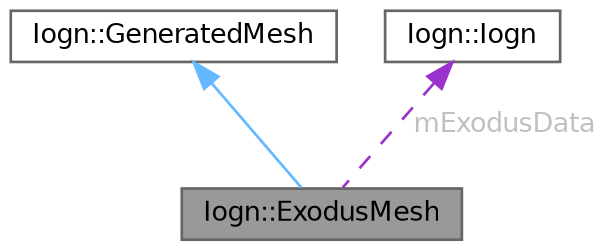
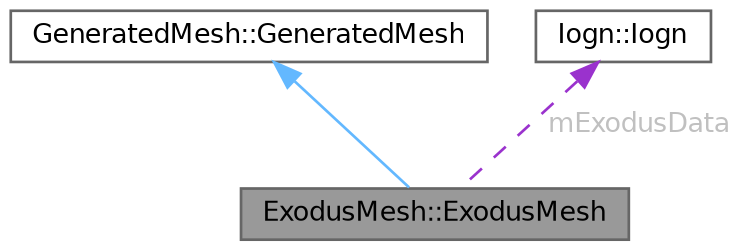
(174, 36) -> (249, 36)
(322, 214) -> (435, 214)
